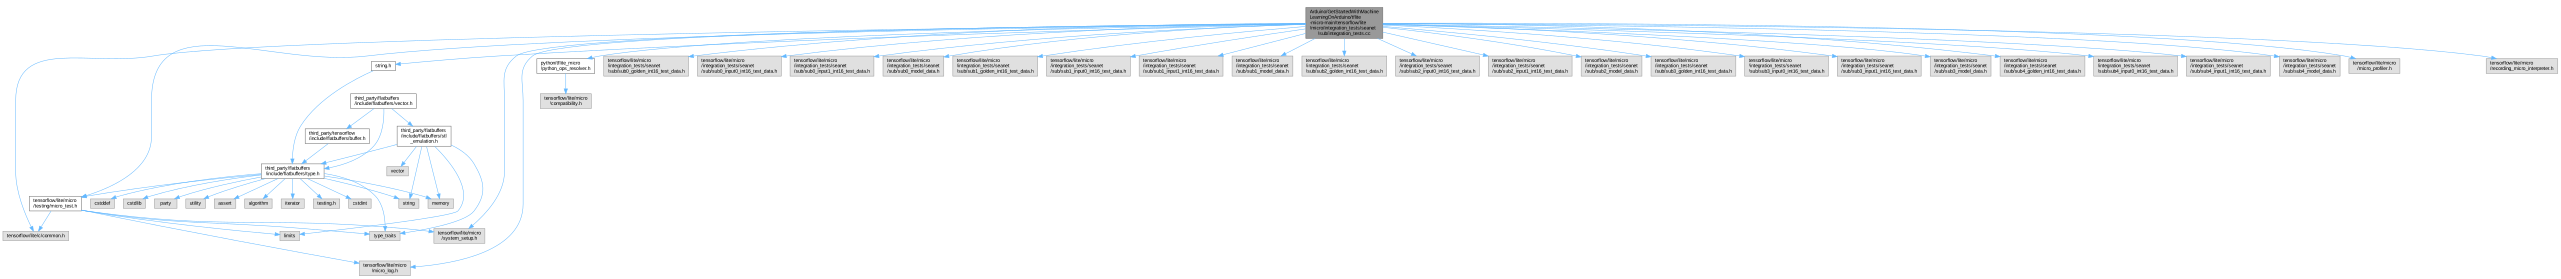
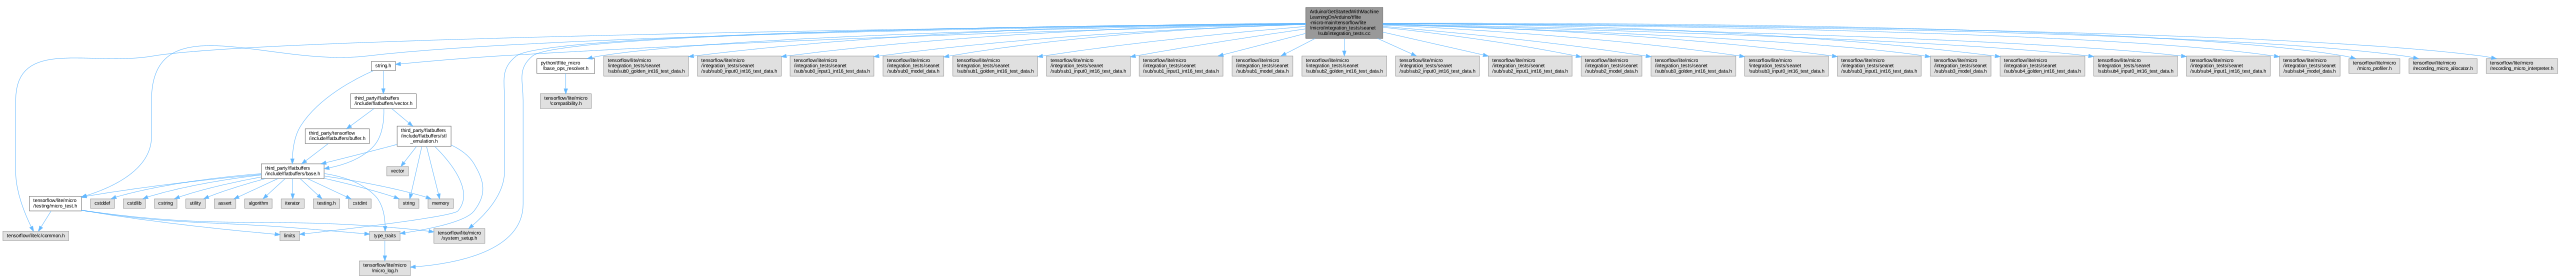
(566, 66) -> (566, 66)
none -> (2443, 66)
none -> (383, 80)
(293, 171) -> (293, 171)
(166, 204) -> (166, 204)
(218, 237) -> (385, 248)
